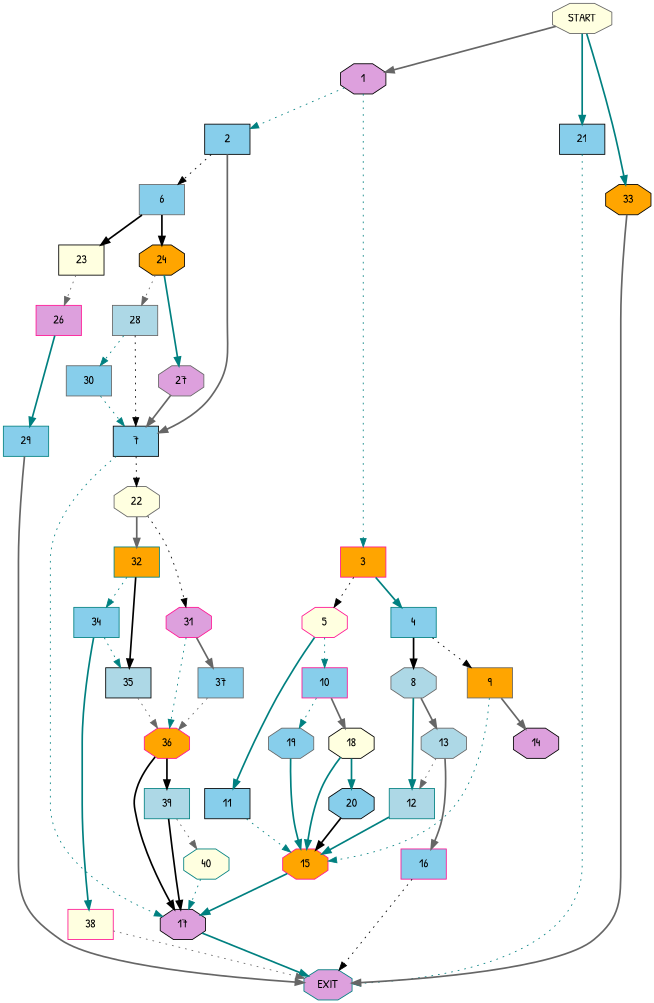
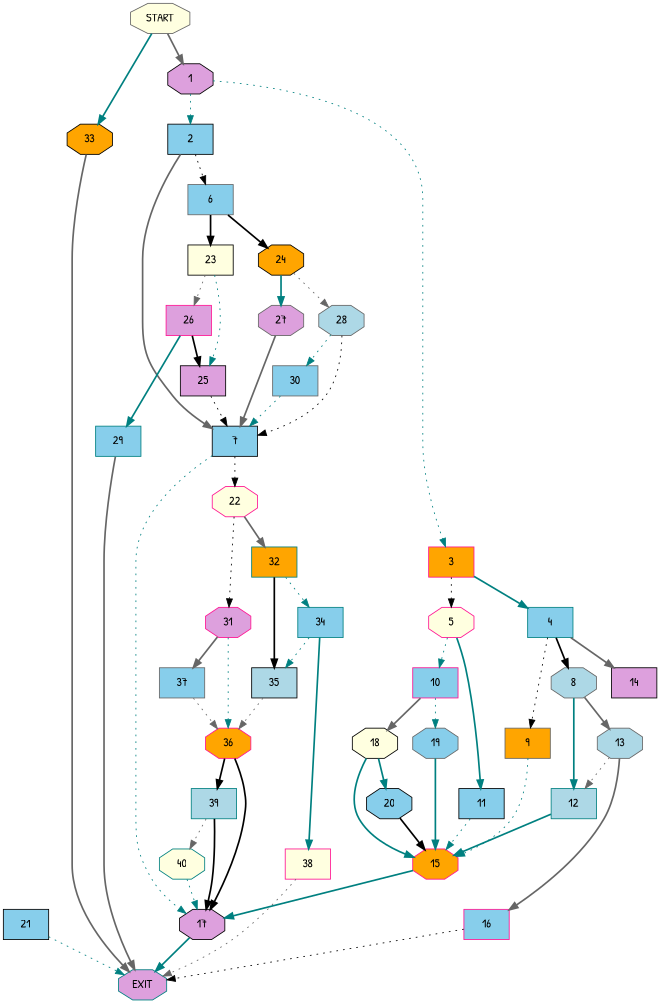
(582, 75) -> none
(135, 320) -> (341, 320)
none -> (203, 381)
(137, 502) -> (235, 502)
(511, 710) -> (589, 650)
(536, 743) -> (634, 683)
